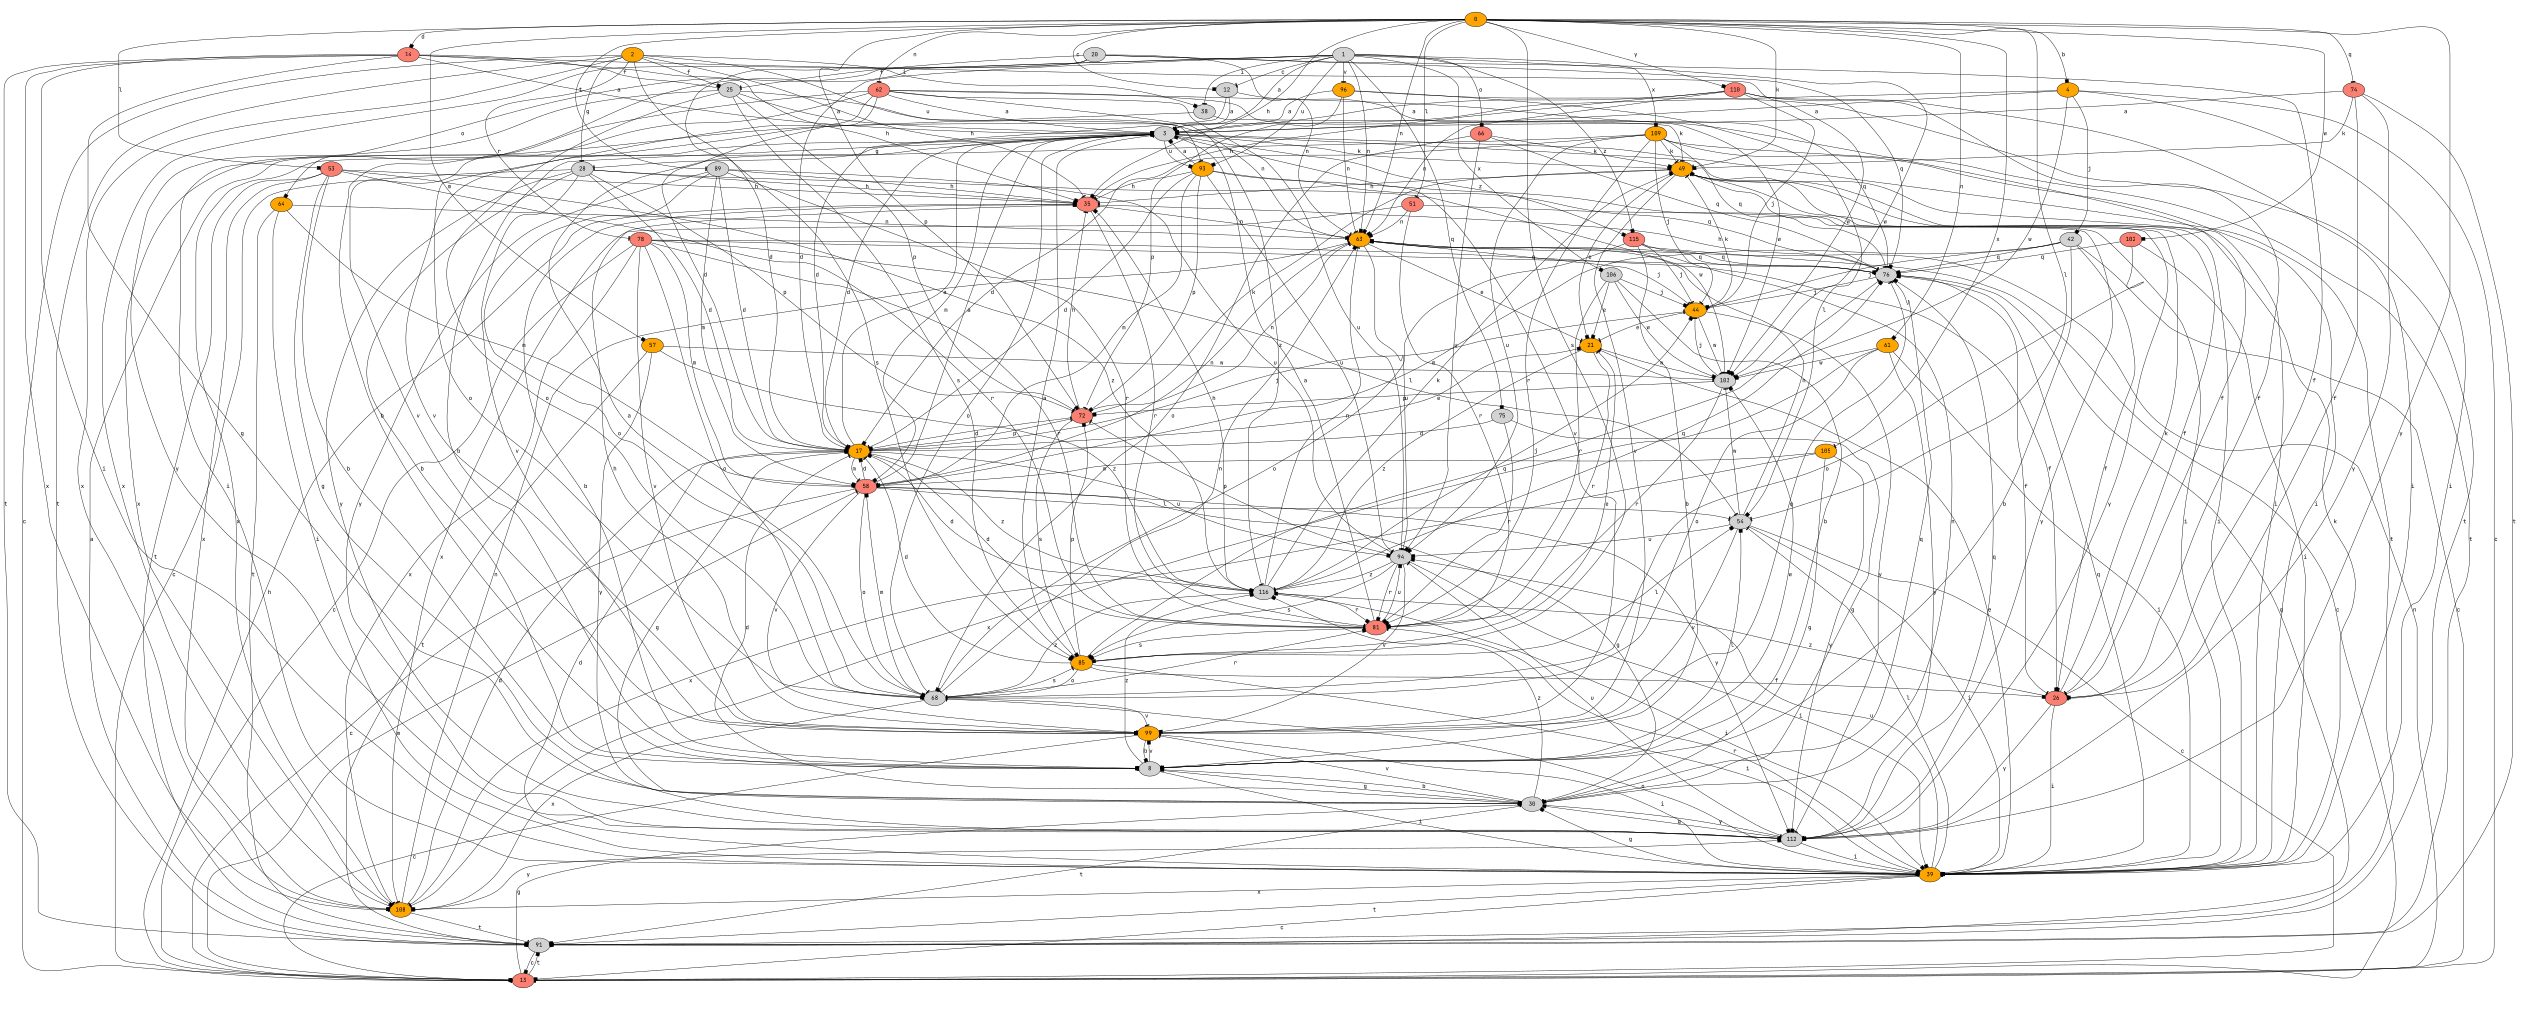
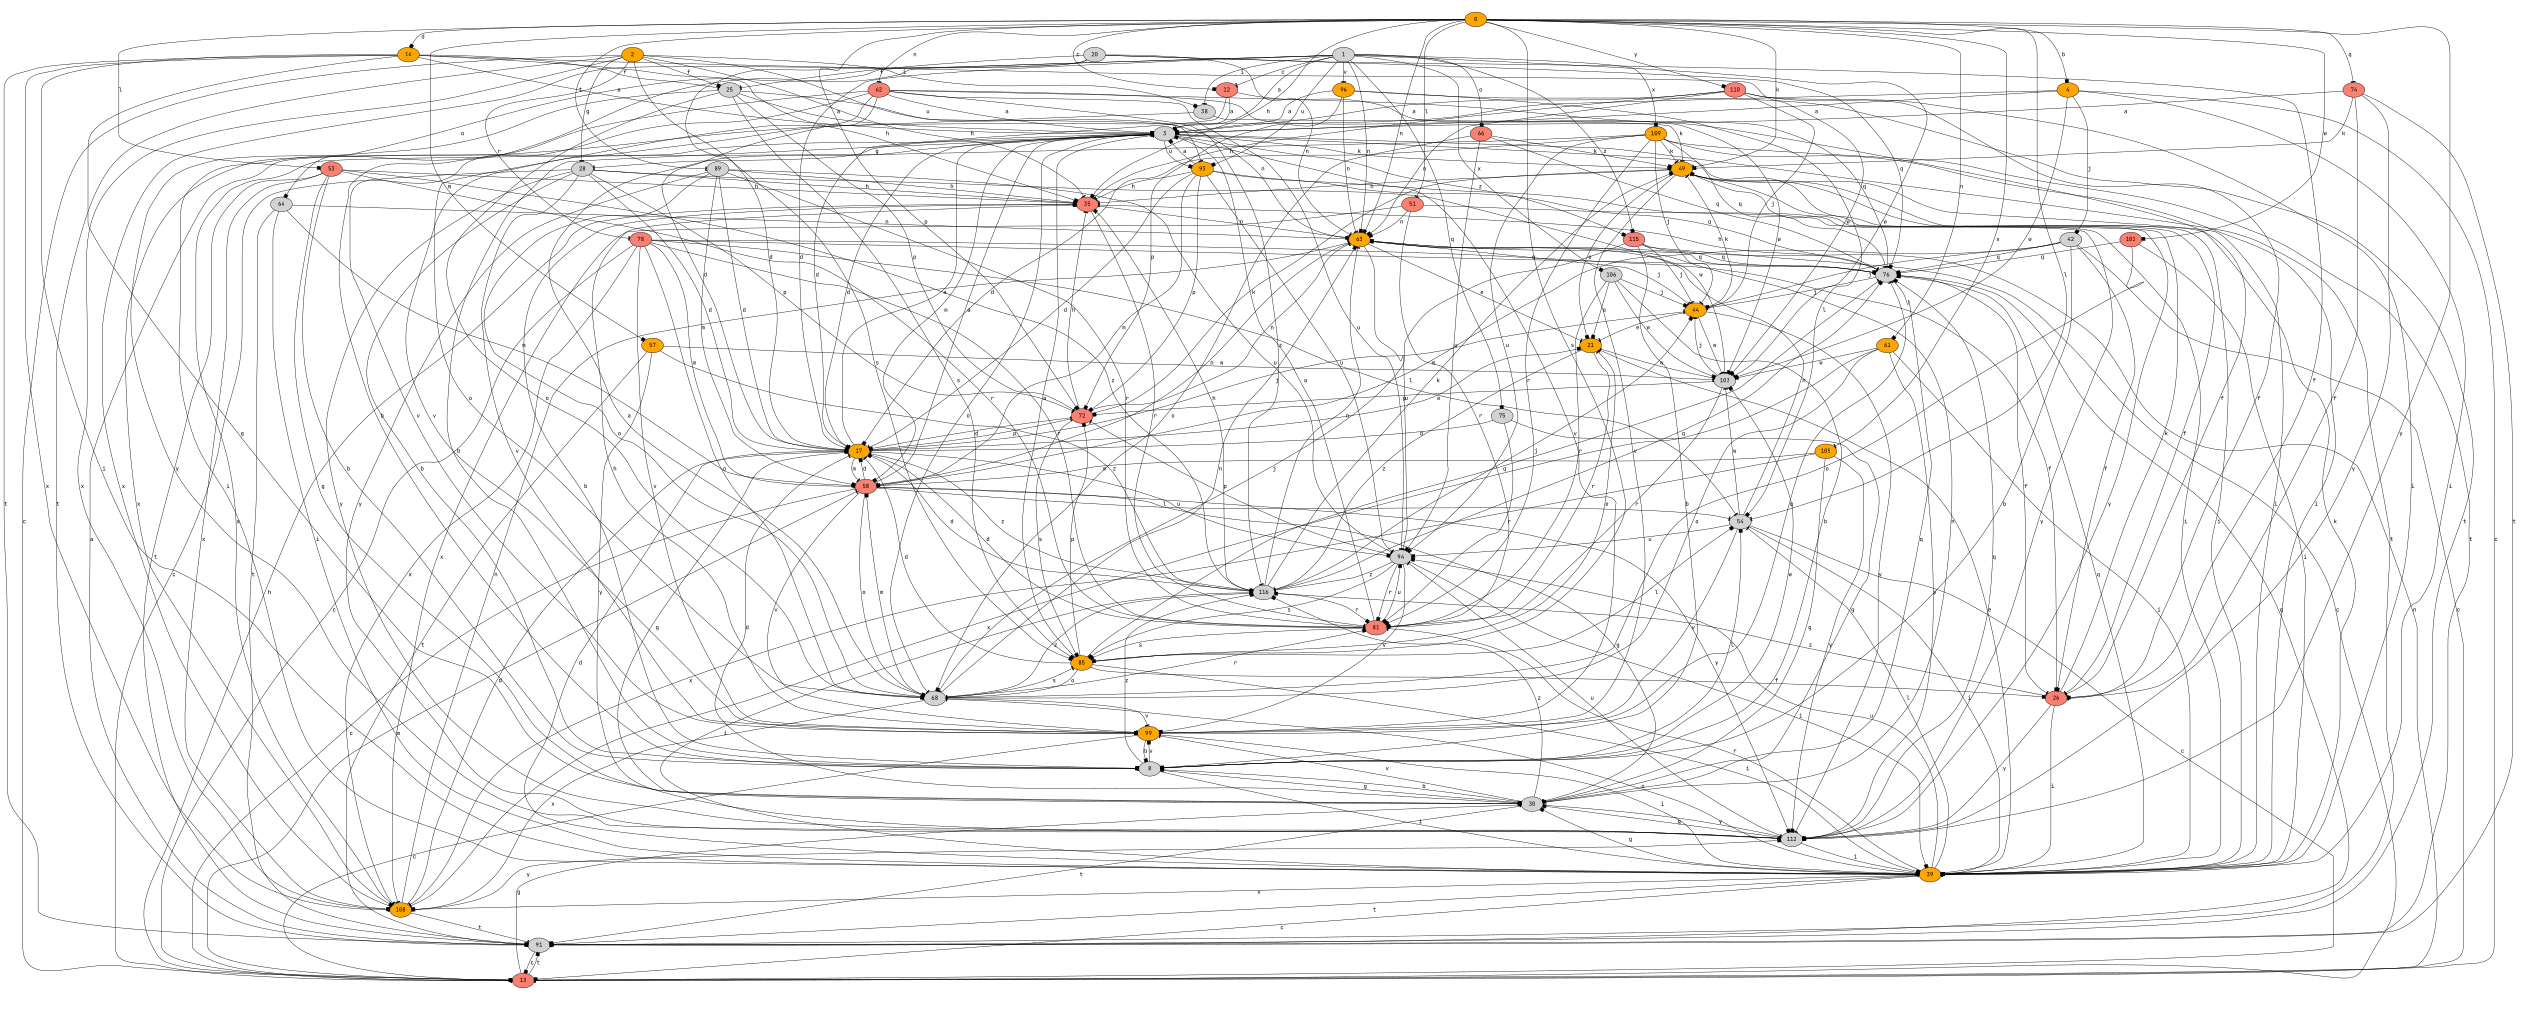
(408, 55) -> (408, 55)
(1227, 90) -> (1227, 90)
(1152, 195) -> (1152, 195)
(281, 204) -> (281, 204)
(1274, 469) -> (1274, 469)
(1616, 691) -> (972, 841)
